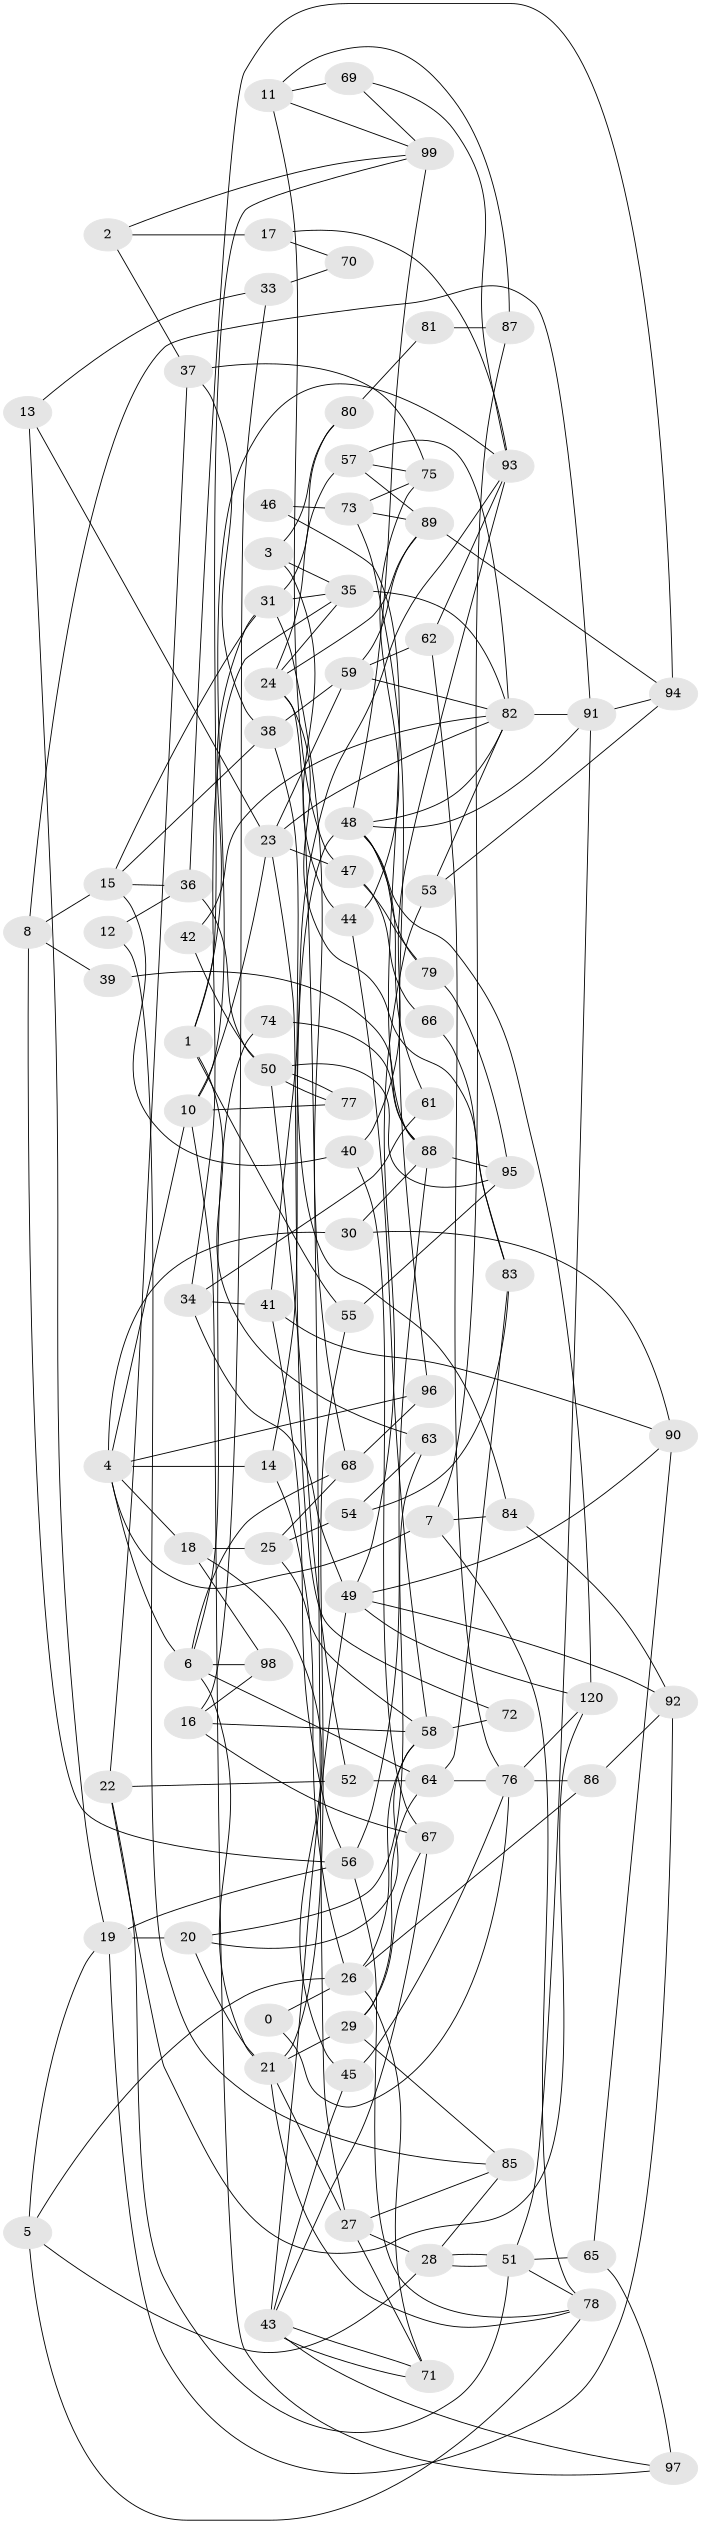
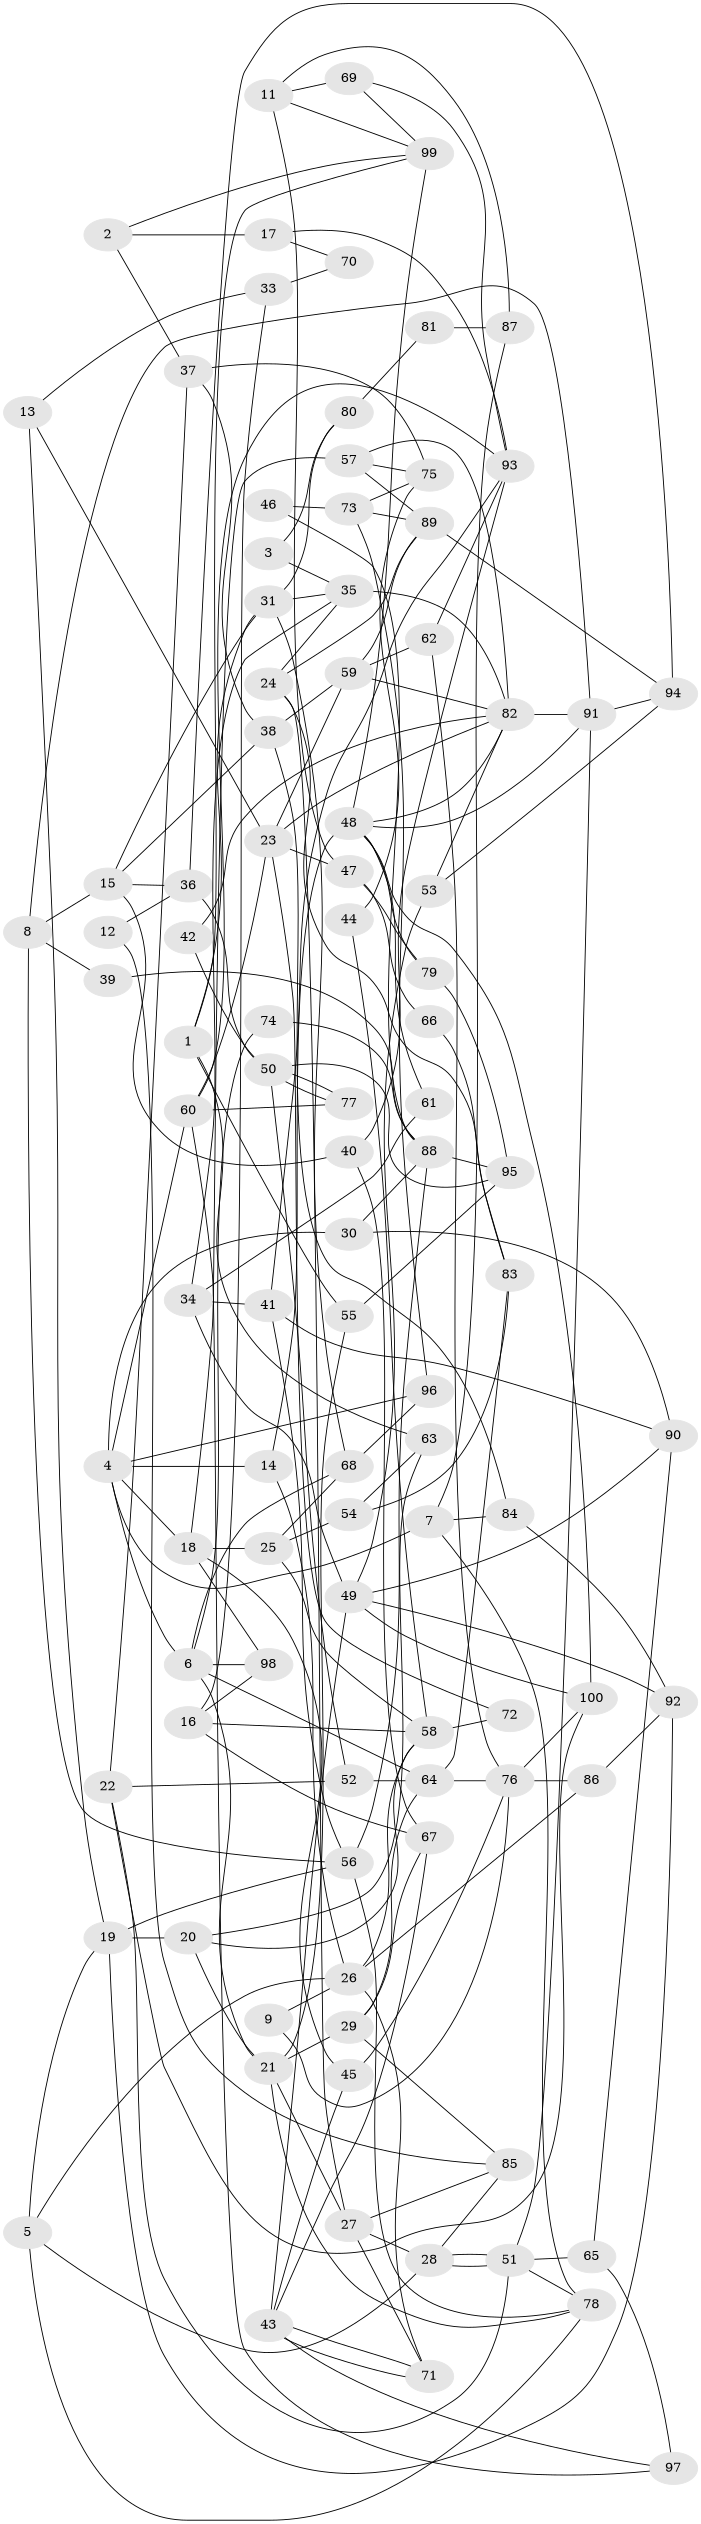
(302, 580) -> (215, 1191)
(311, 719) -> none
(188, 1111) -> (188, 1111)
(592, 1699) -> (592, 1699)
(269, 2020) -> (269, 2020)
